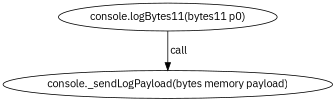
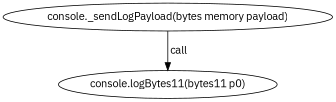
(168, 47) -> (168, 47)
